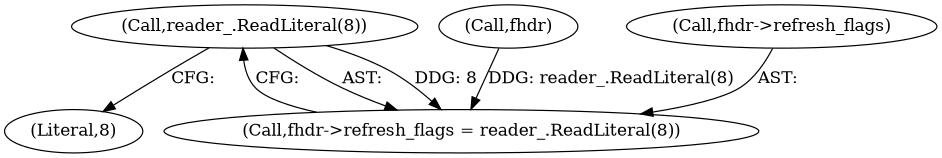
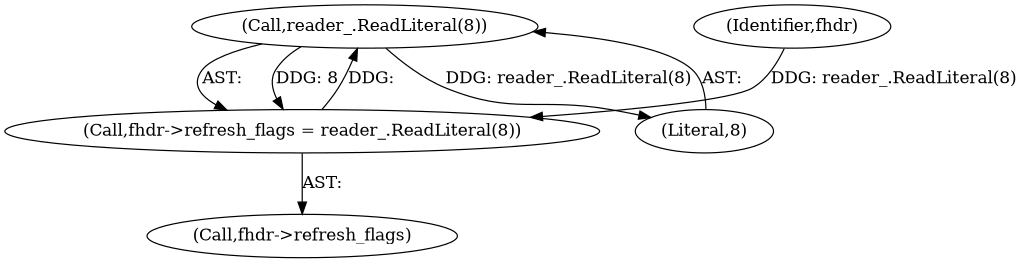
(508, 26) -> (792, 26)
none -> (642, 48)
(196, 79) -> (569, 79)
(280, 79) -> (374, 79)
(722, 96) -> (302, 178)
